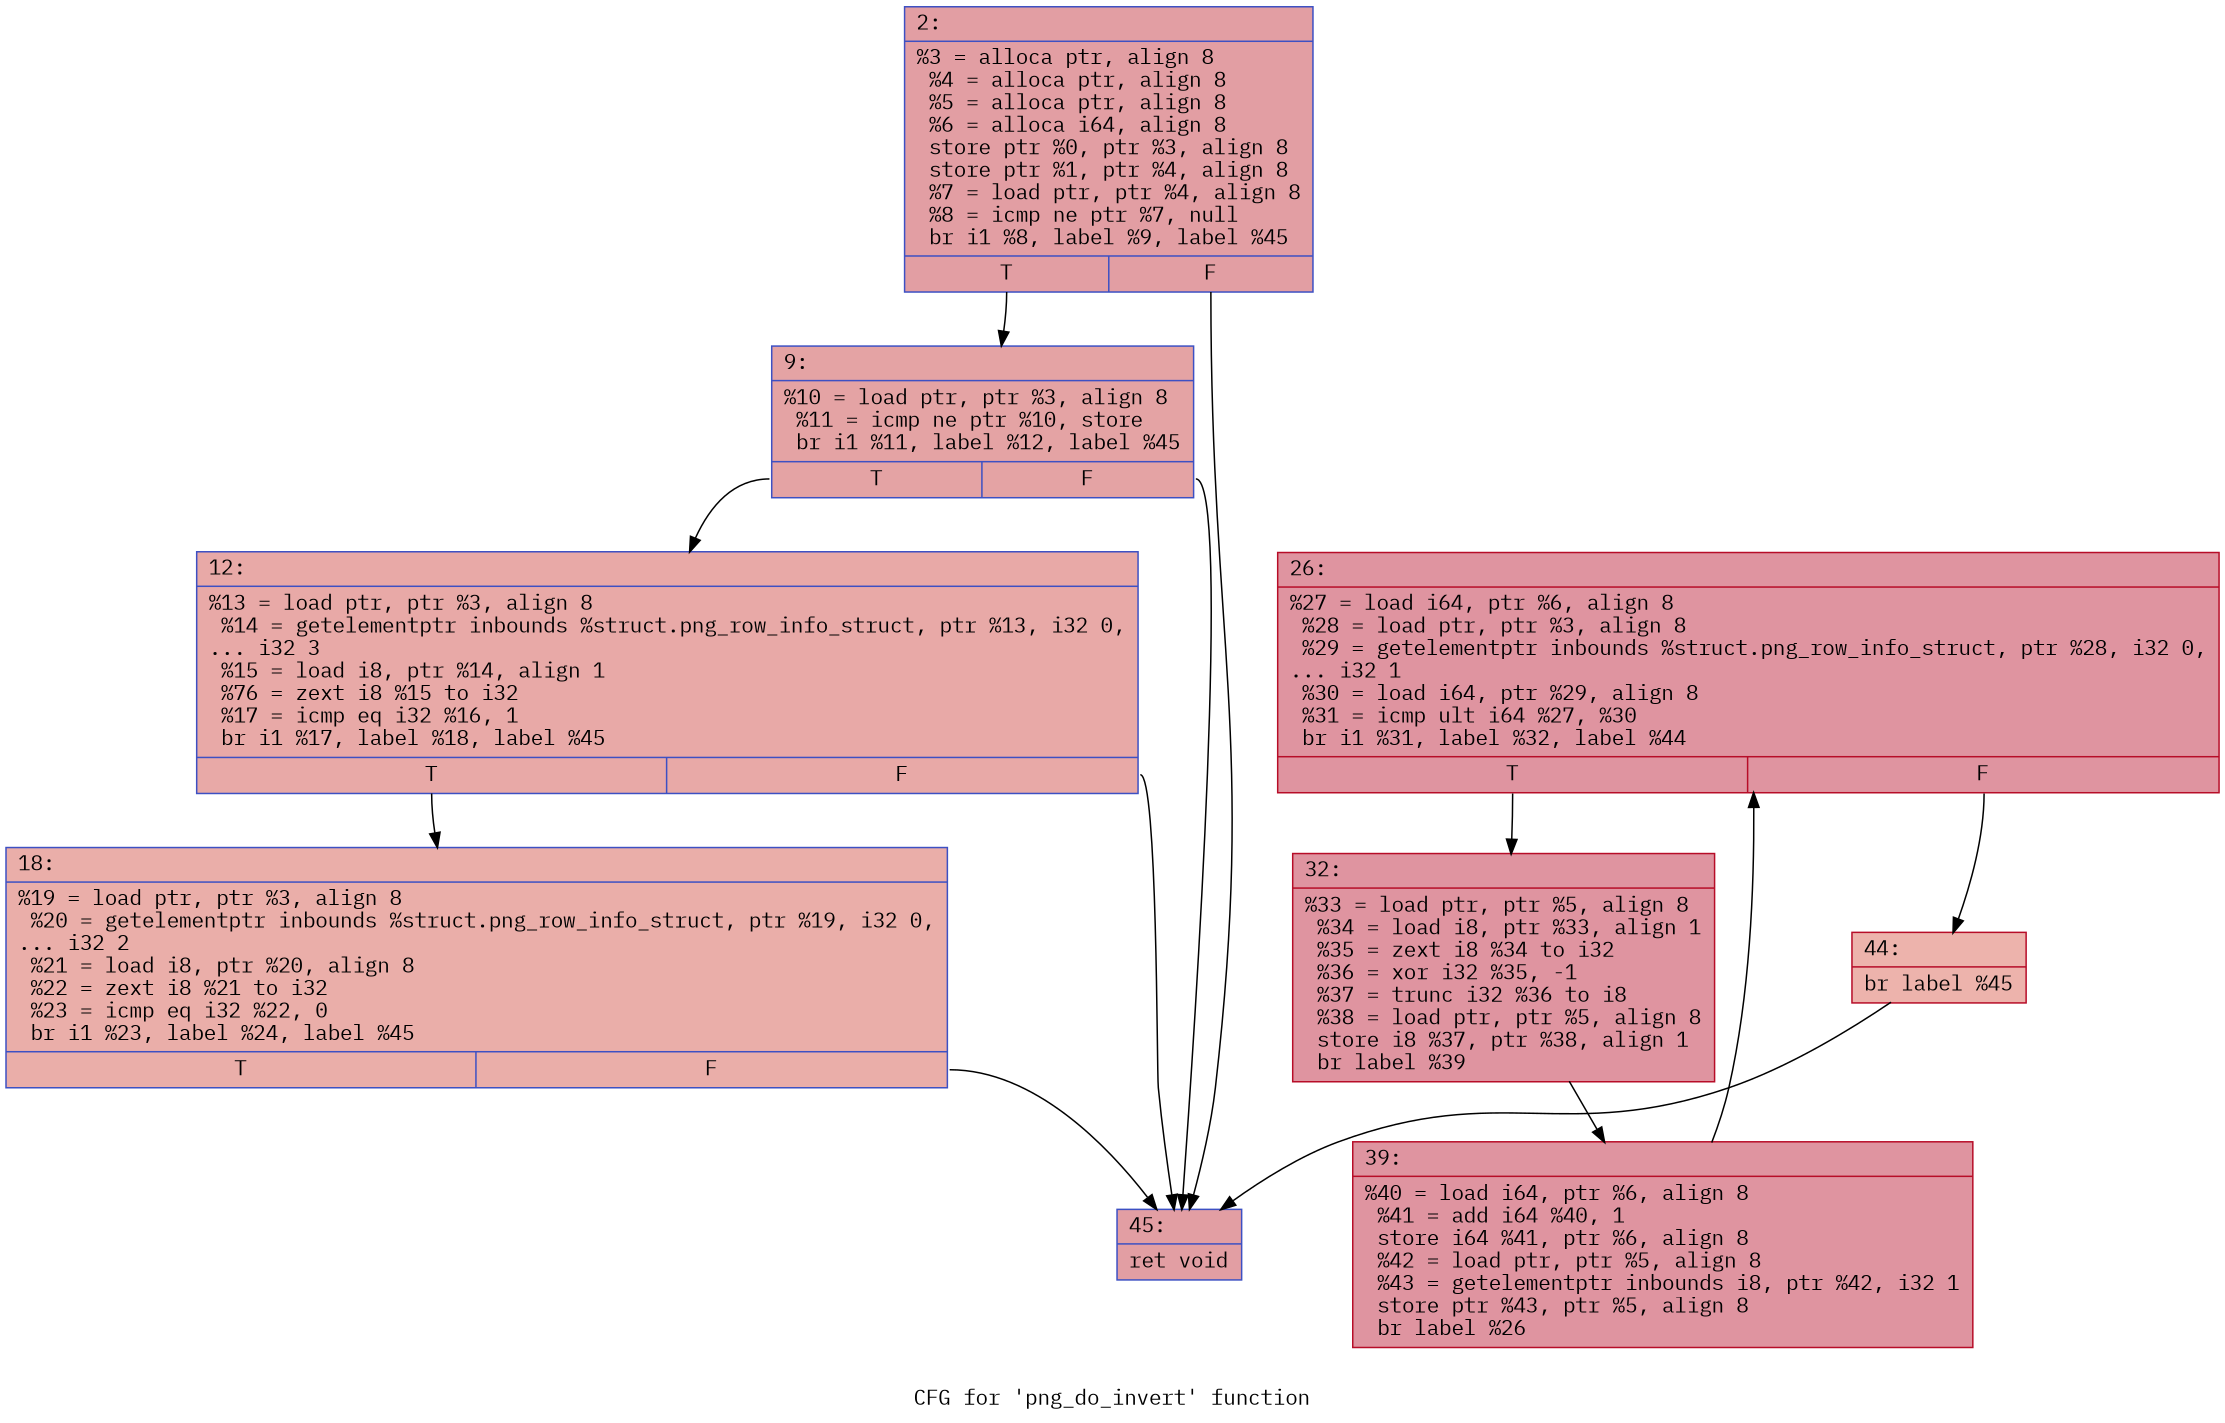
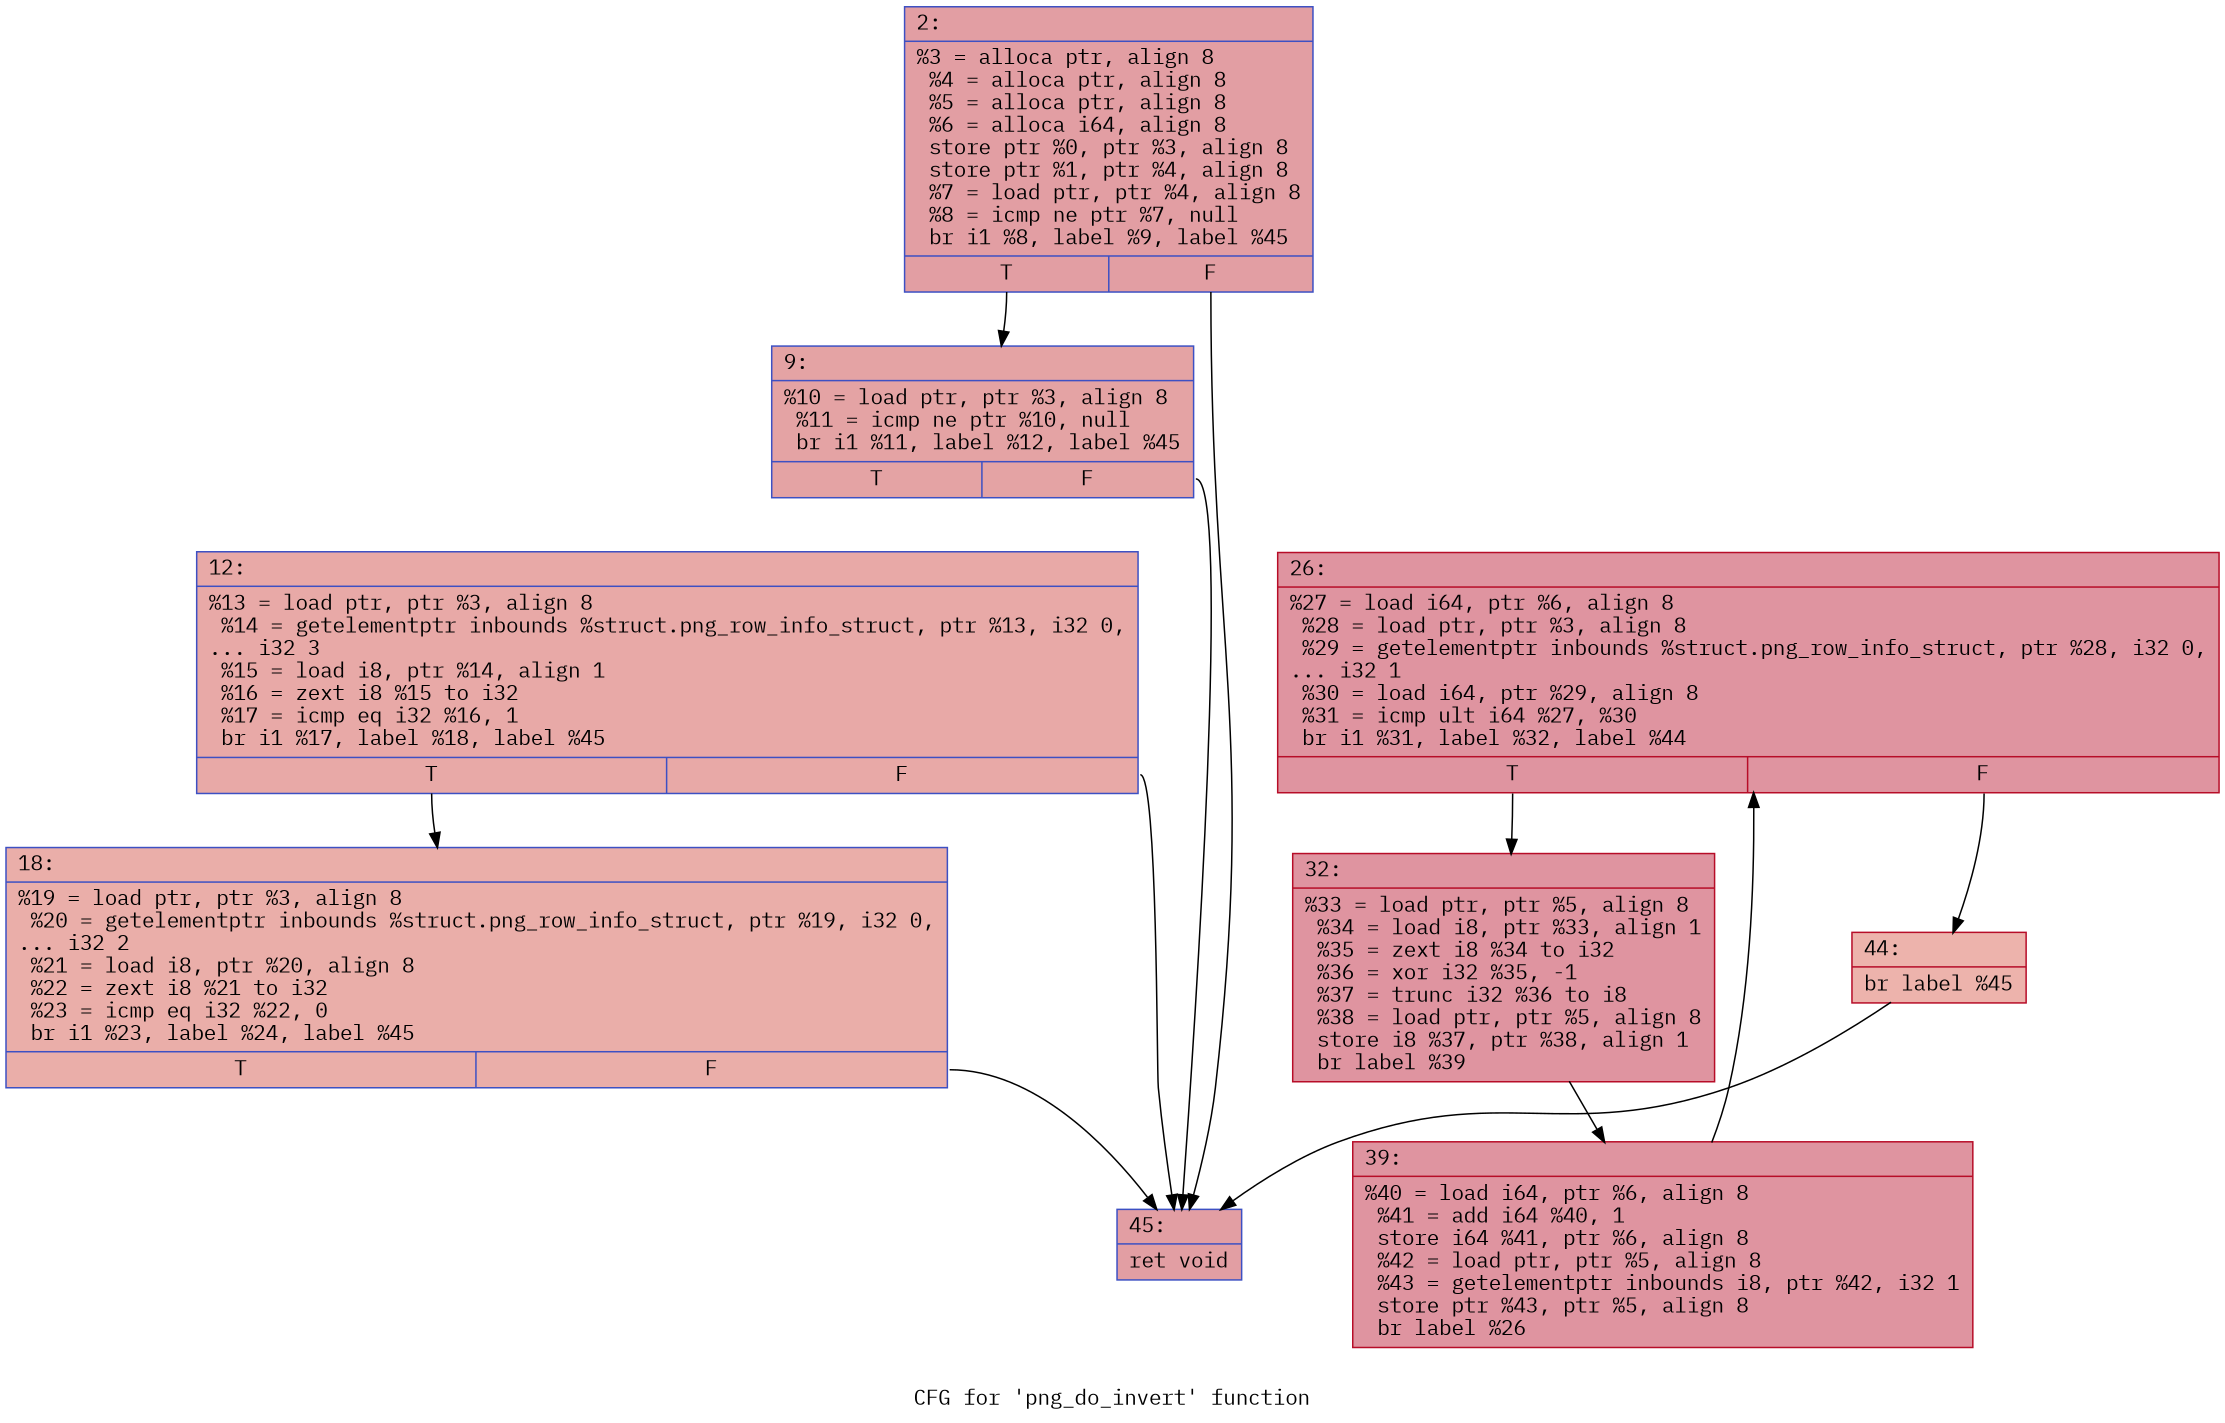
(964, 420) -> (958, 420)
(724, 497) -> none
(364, 694) -> (364, 694)
